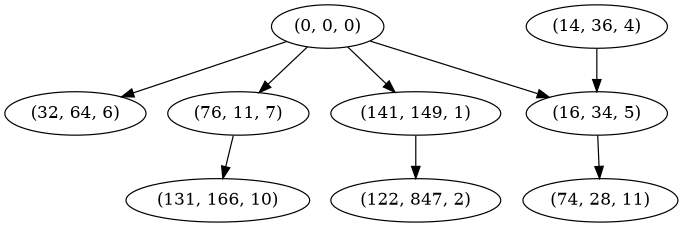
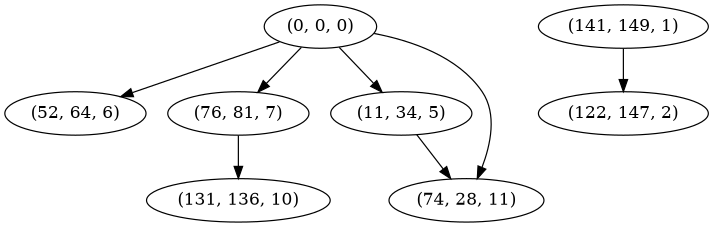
(597, 27) -> none
(367, 65) -> (466, 74)
(75, 113) -> (75, 113)
(238, 113) -> (238, 113)
(597, 113) -> (401, 113)
(218, 200) -> (238, 200)
(416, 200) -> (623, 113)
